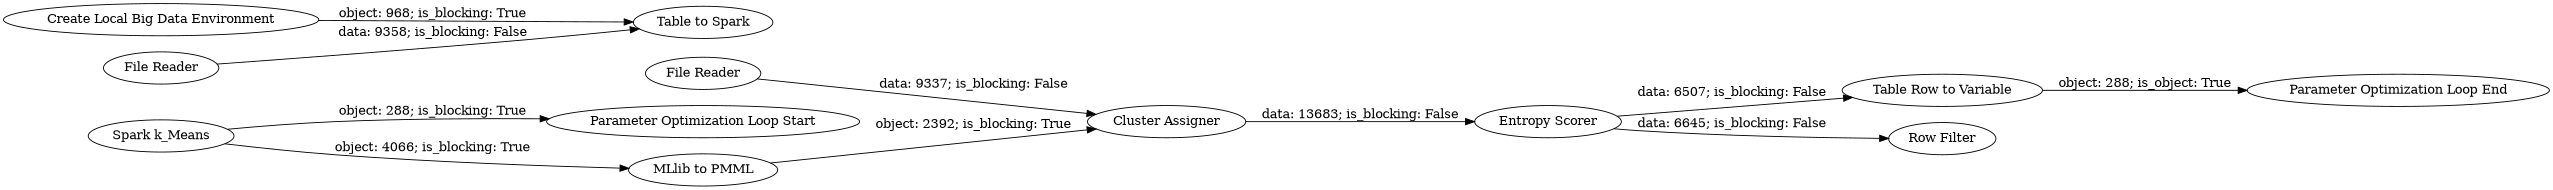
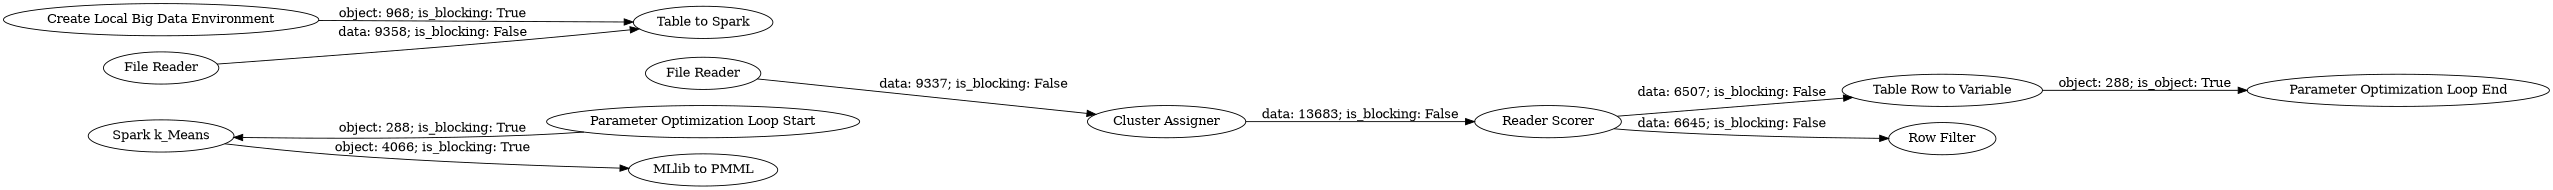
(384, 120) -> (413, 138)
(1548, 122) -> (1548, 122)
(929, 146) -> none
